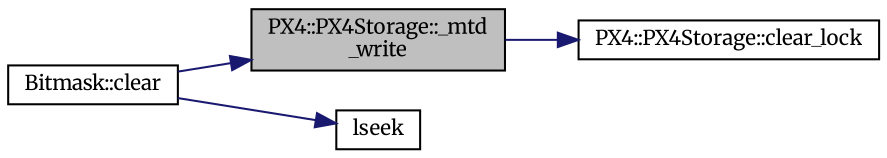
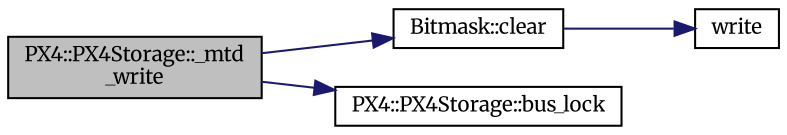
(729, 40) -> (478, 106)
(204, 67) -> (317, 47)
(378, 130) -> (737, 29)
